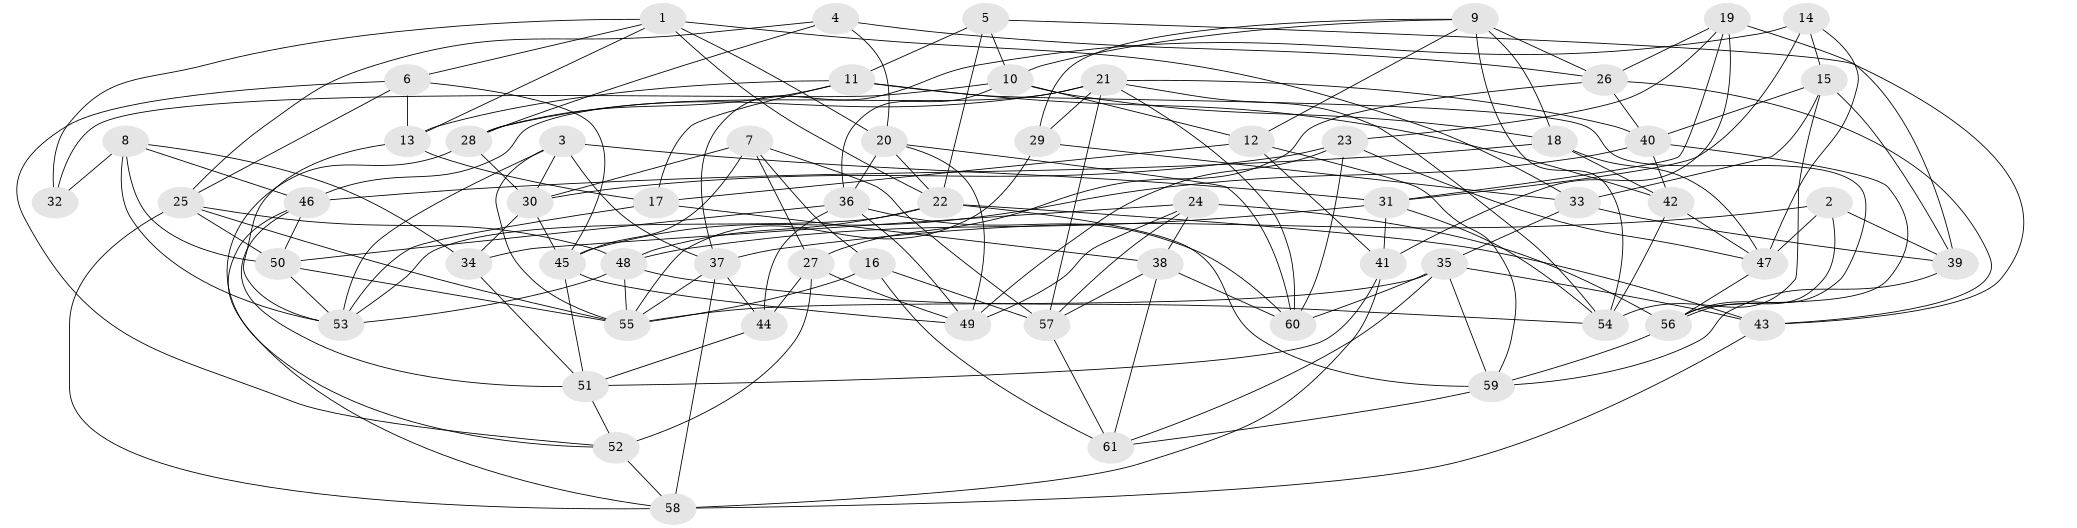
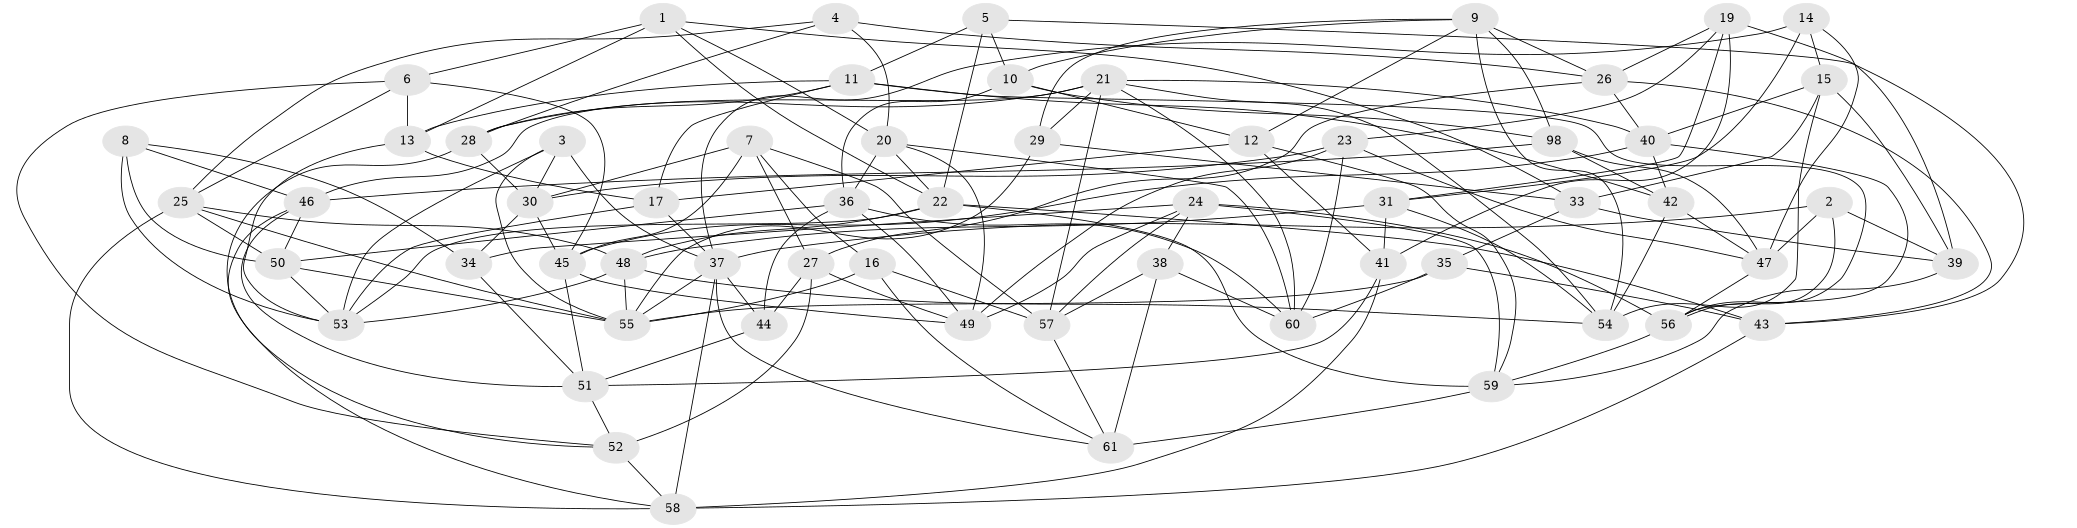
(1554, 141) -> (1554, 141)
(858, 166) -> none
(55, 203) -> none
(943, 237) -> (687, 233)
(1468, 325) -> (1482, 258)
(1290, 374) -> (874, 400)
